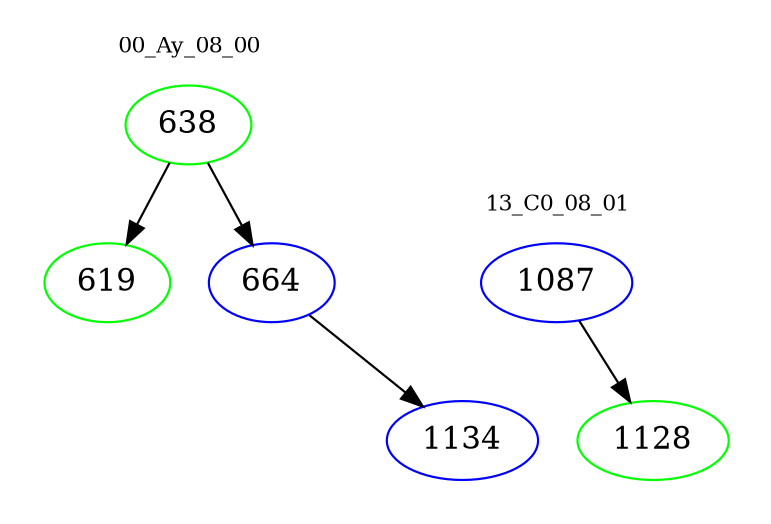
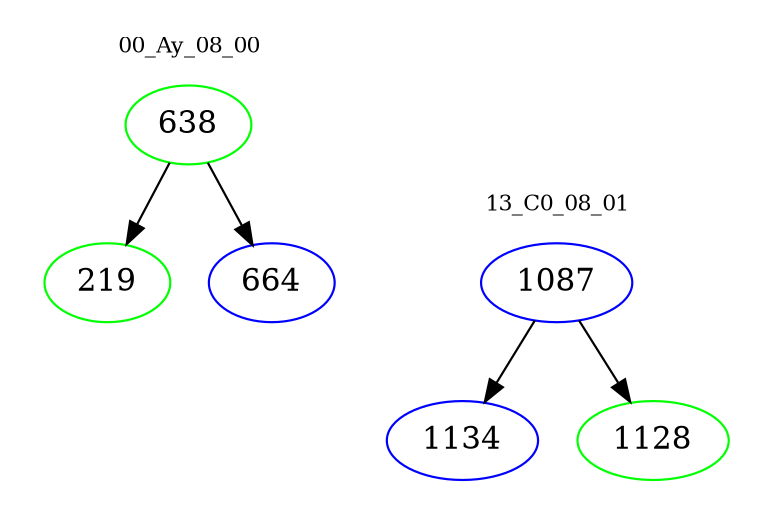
(107, 283) -> (107, 283)
(357, 354) -> (516, 352)
